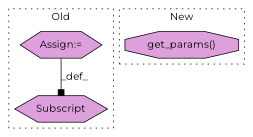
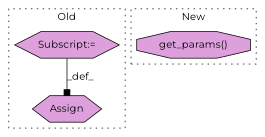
(61, 45) -> (67, 45)
(61, 109) -> (67, 109)
